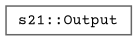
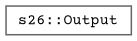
(69, 20) -> (69, 20)
